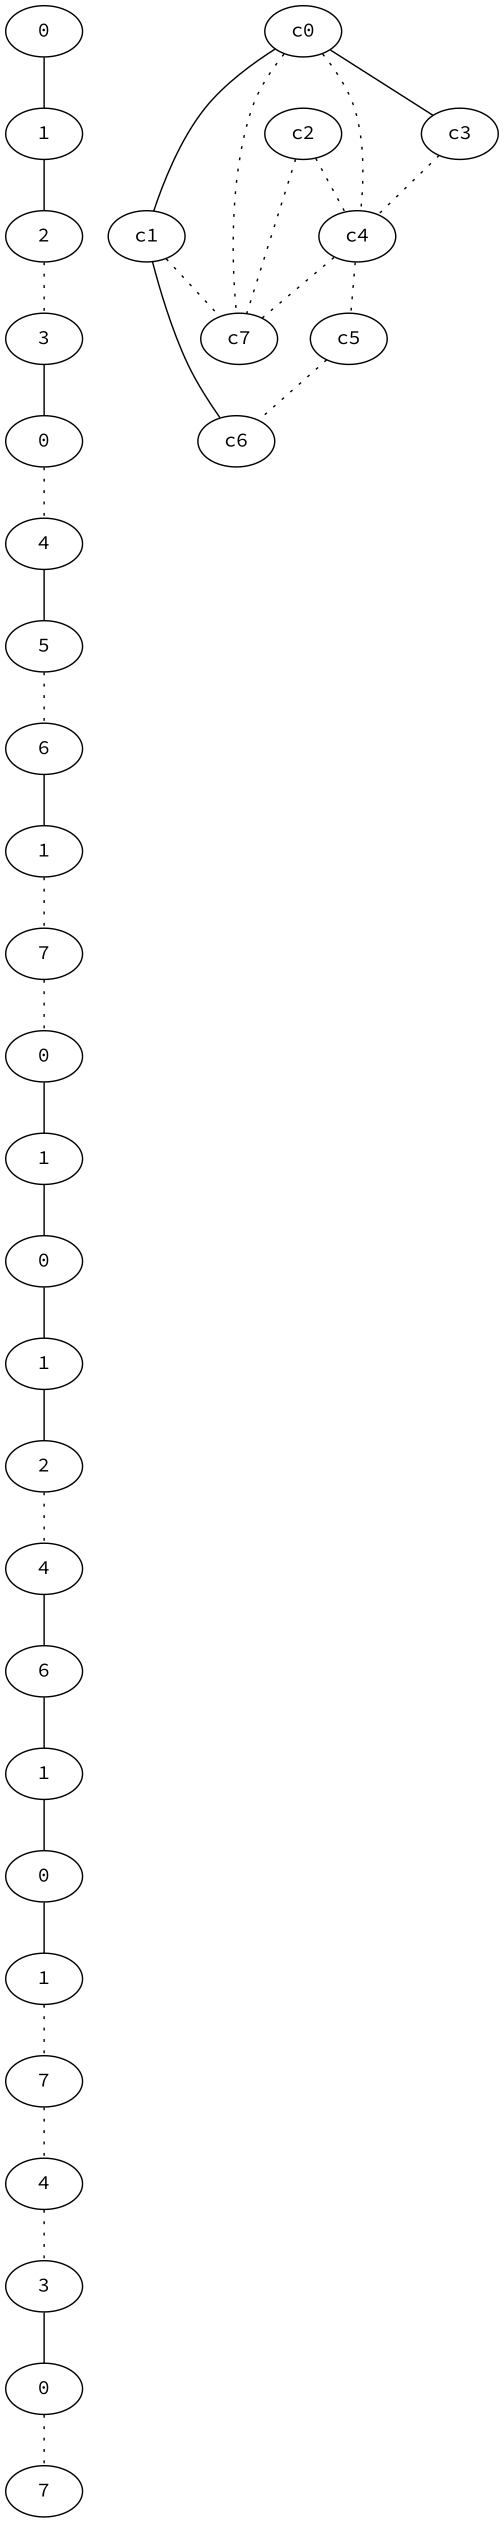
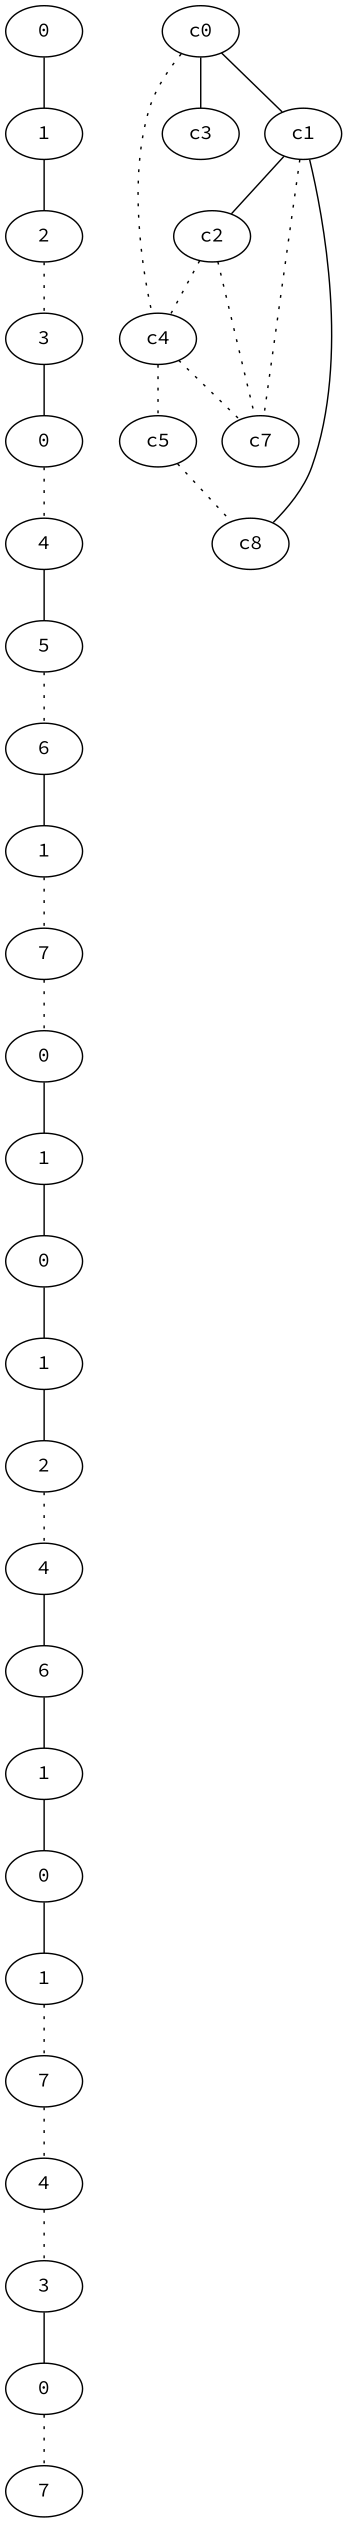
(237, 178) -> none
none -> (258, 185)
(409, 185) -> none
(236, 441) -> (251, 544)
